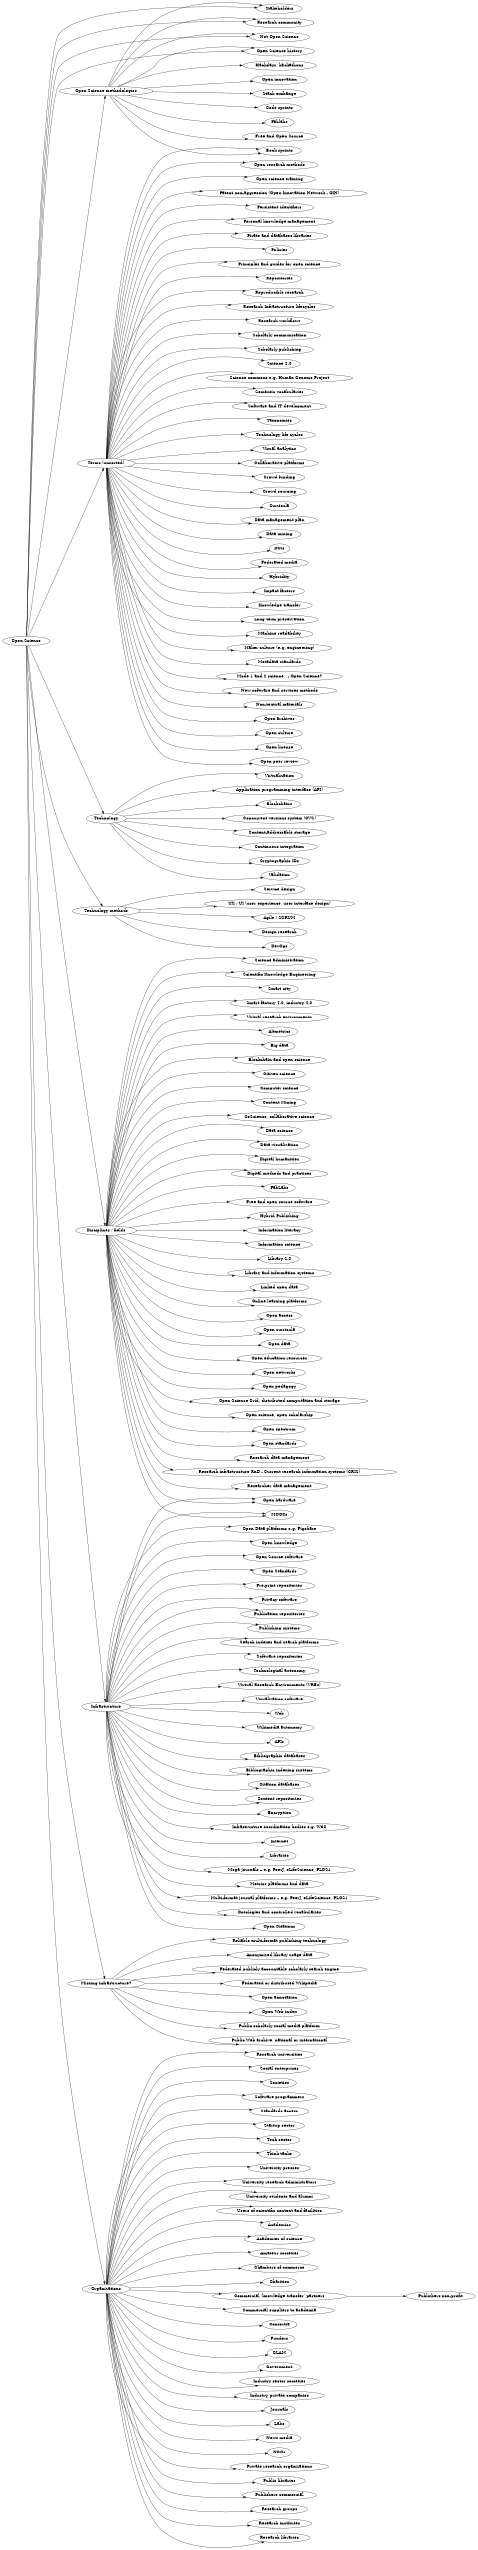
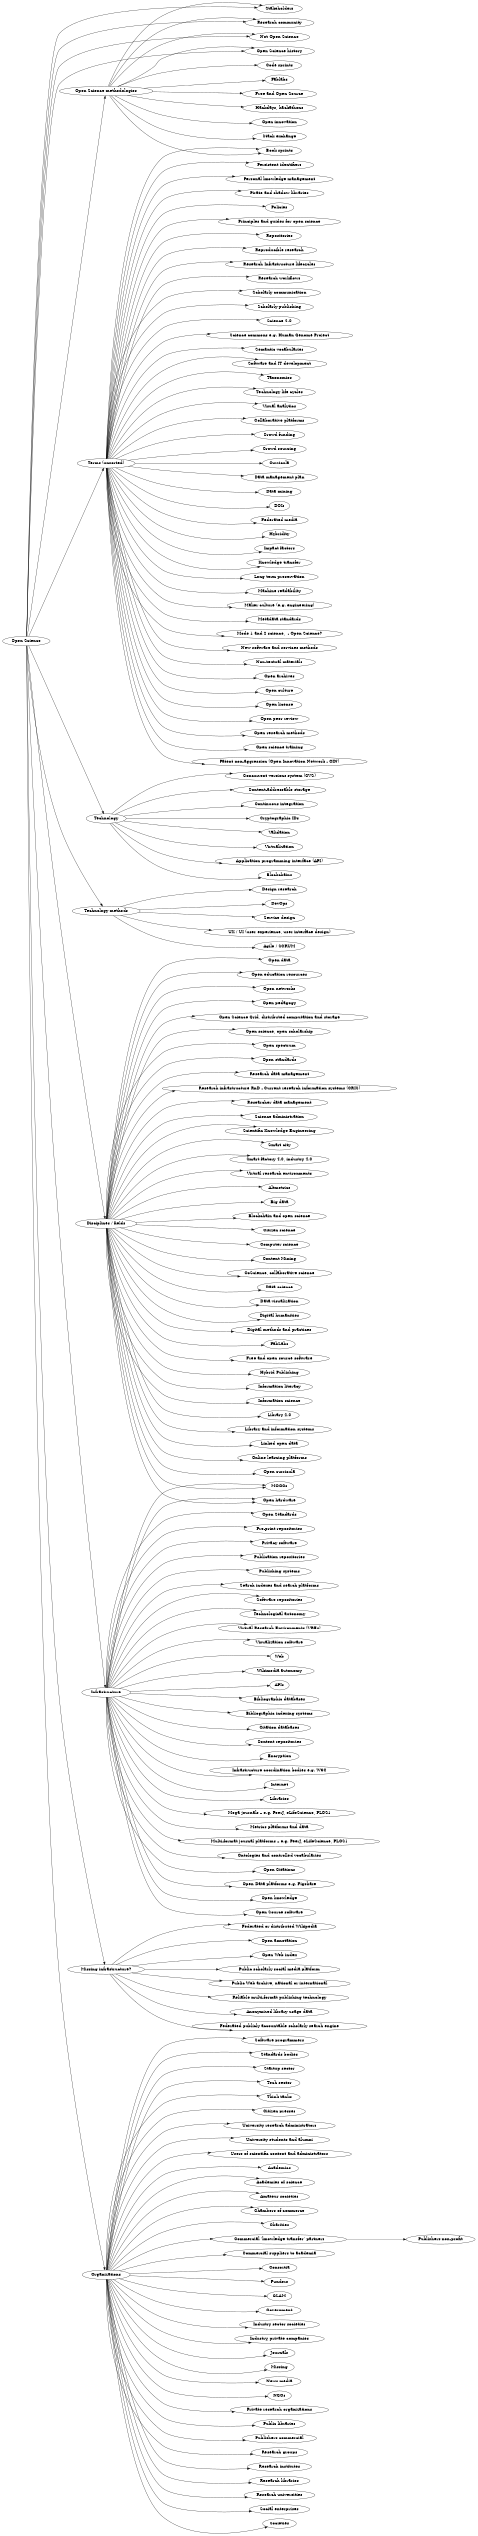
(279, 236) -> (279, 193)
(279, 1316) -> none
(279, 2111) -> (279, 2055)
(279, 2168) -> (279, 2111)
(279, 2211) -> (279, 2154)
(279, 2424) -> (279, 2367)
